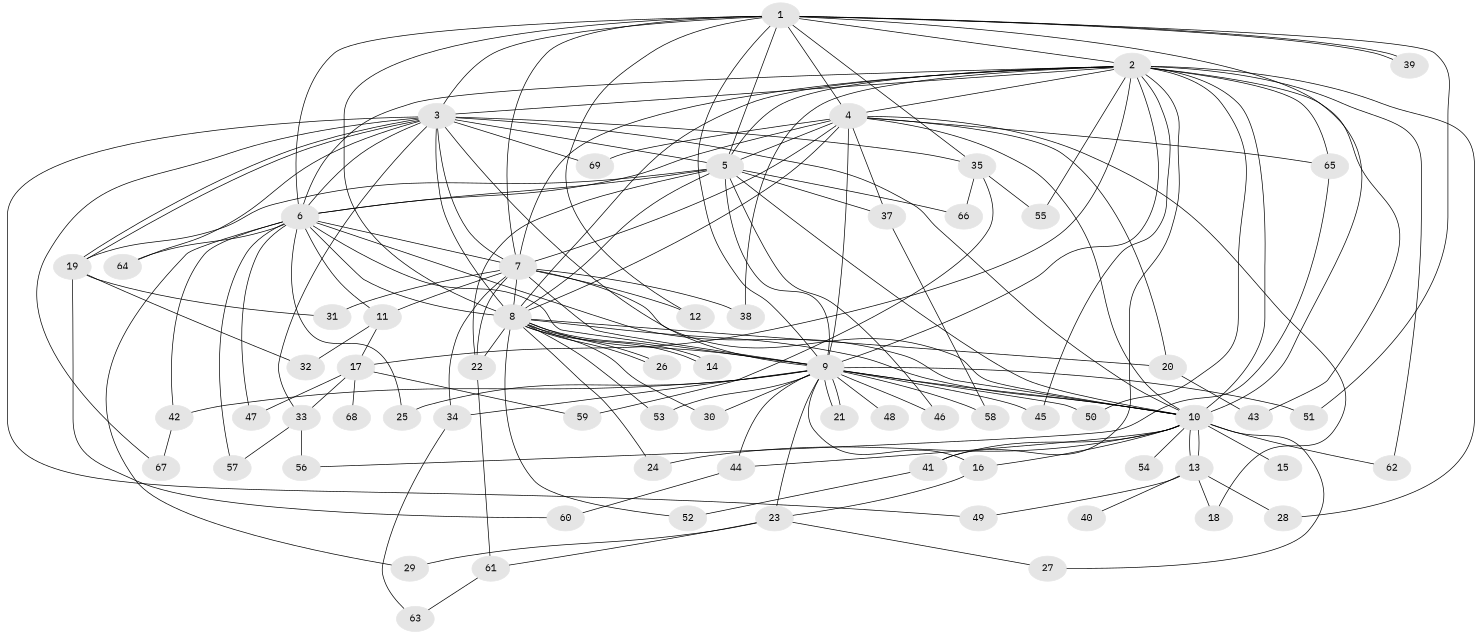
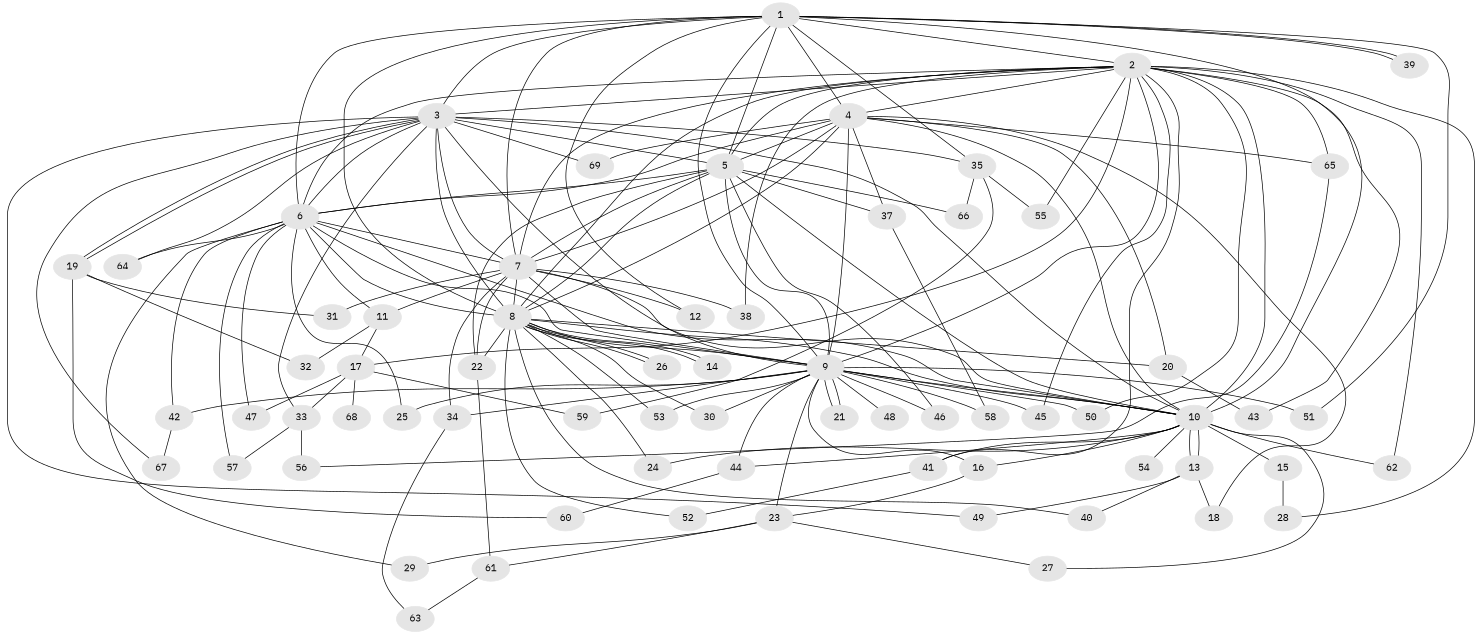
(391, 185) -> (617, 209)
(1239, 493) -> (1283, 493)
none -> (749, 498)
